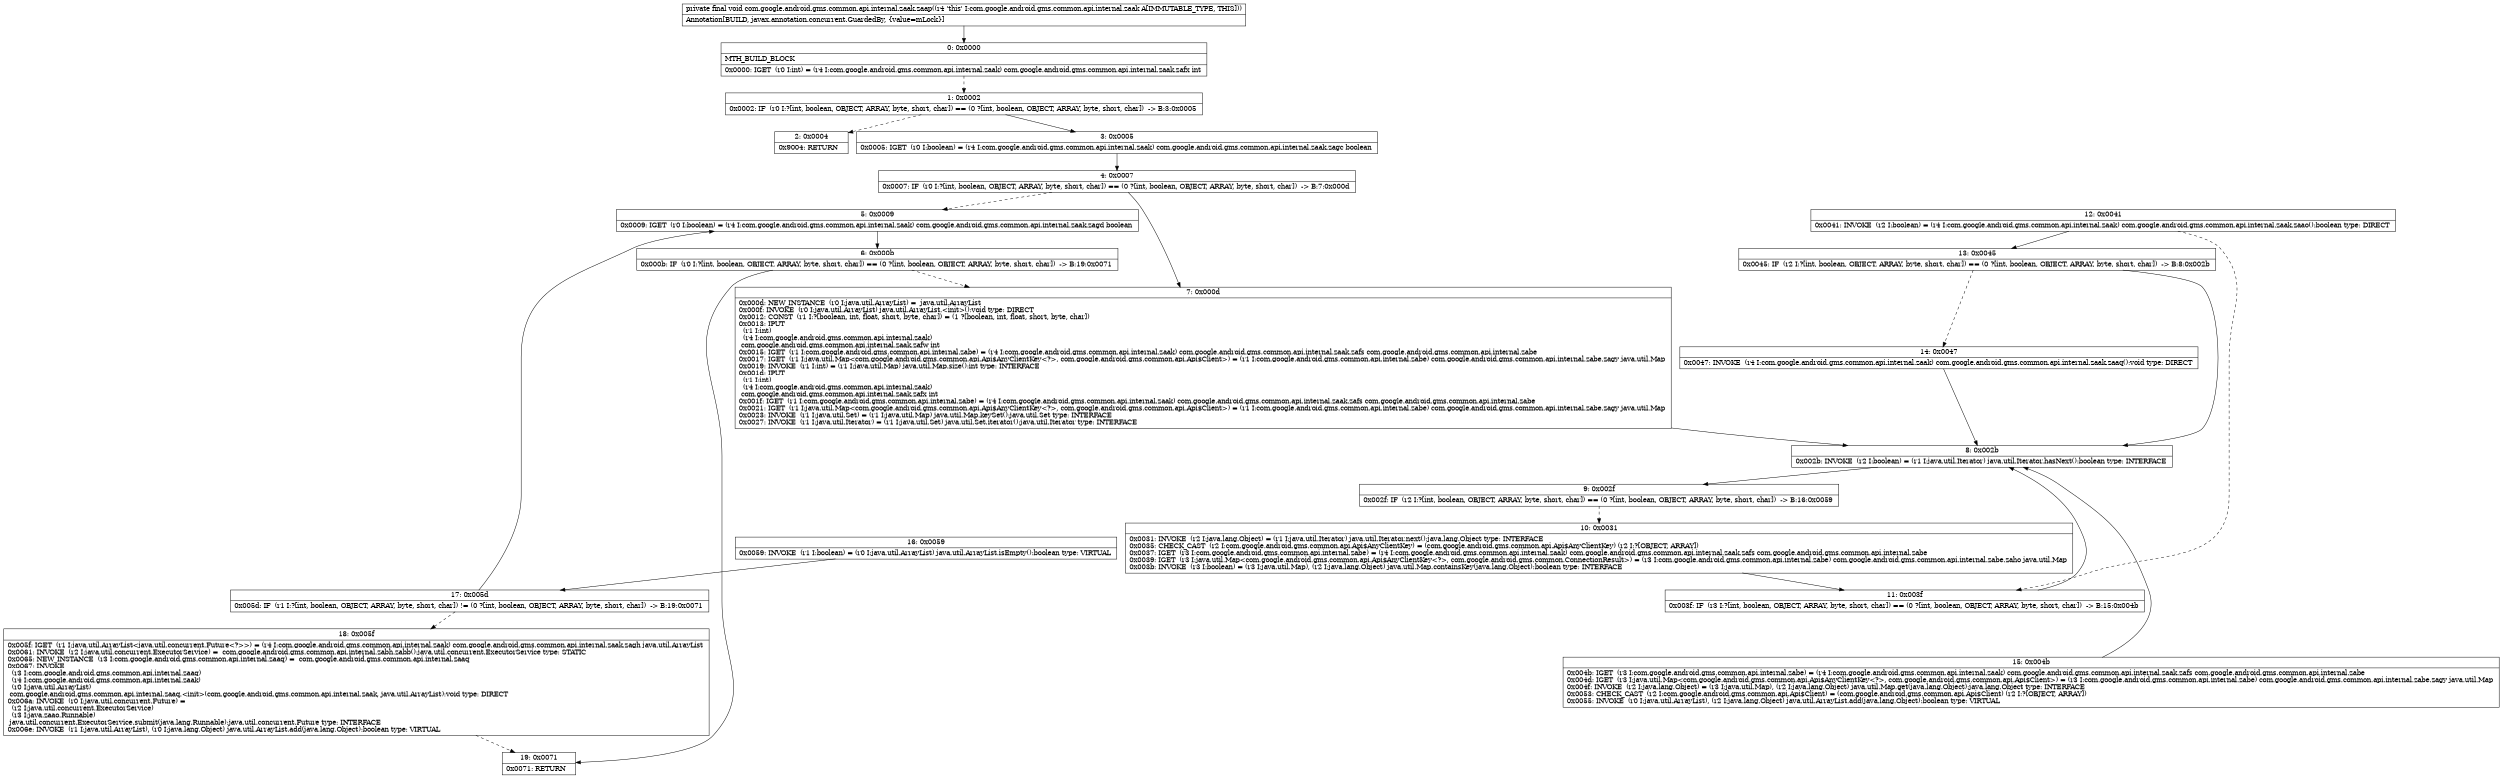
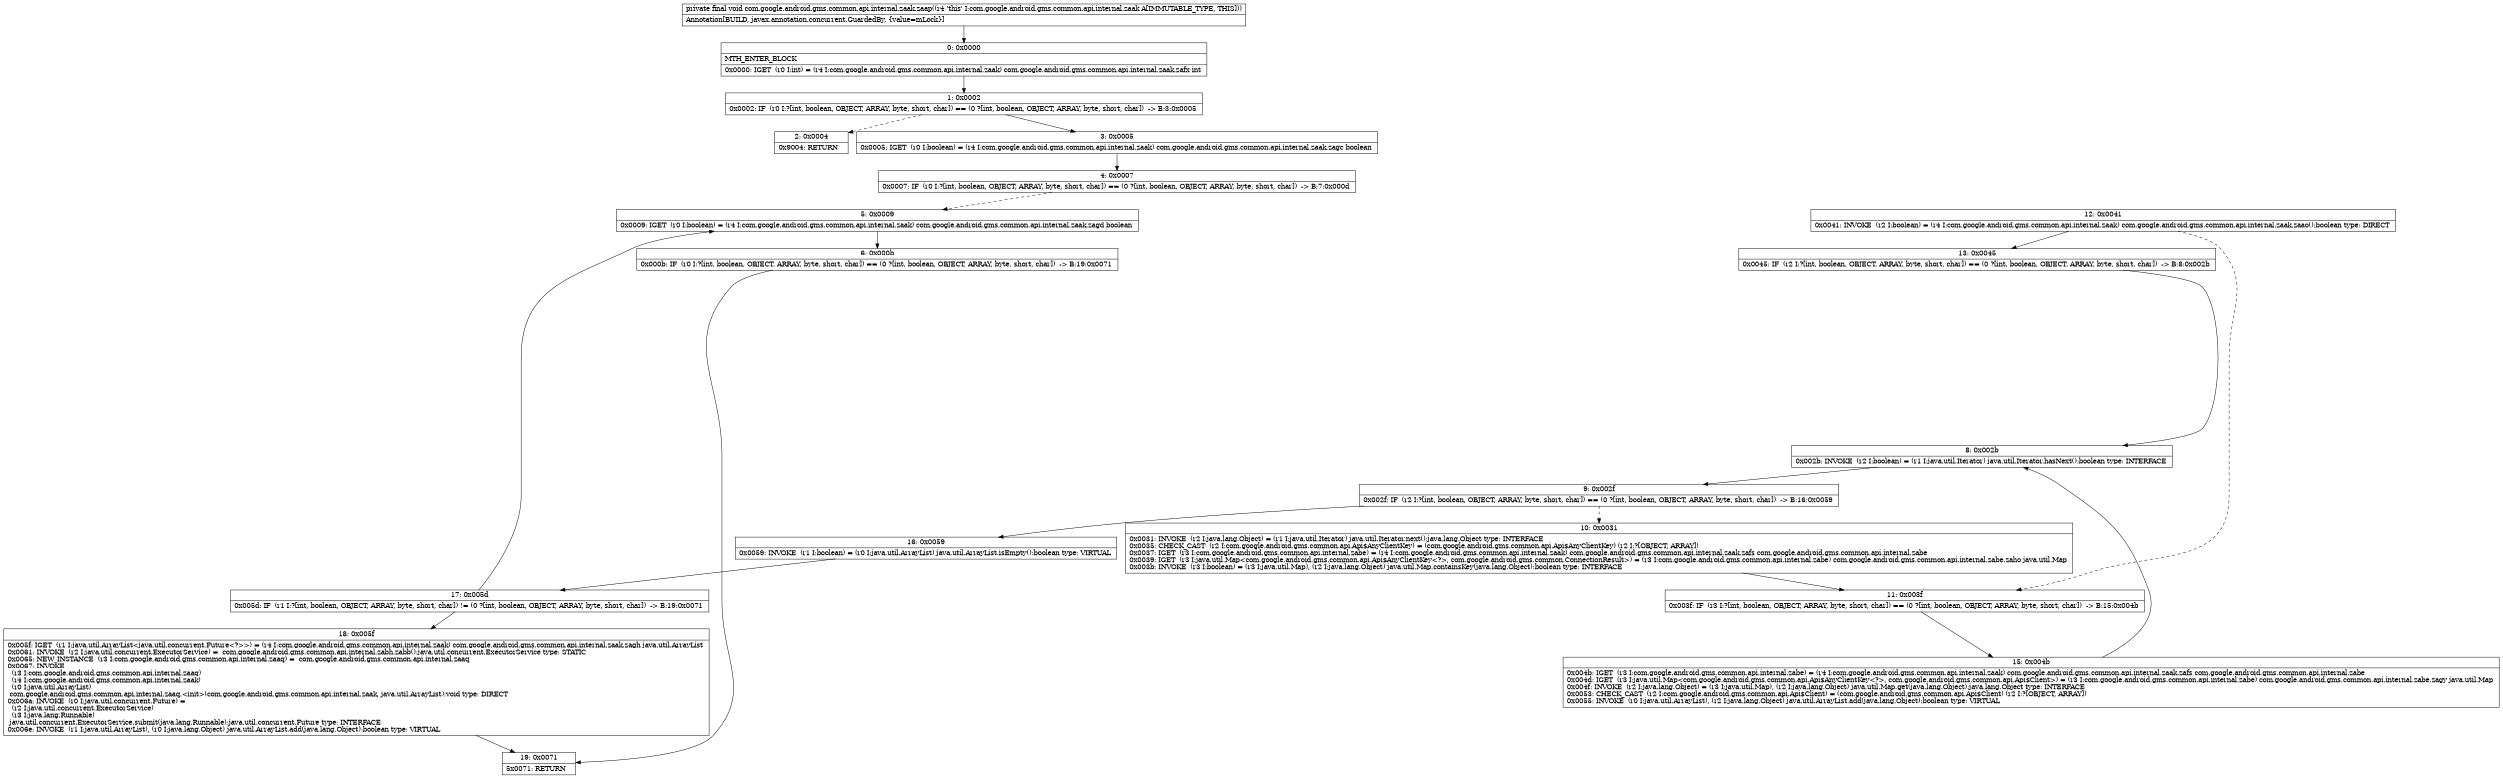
(760, 59) -> (761, 59)
(964, 82) -> (964, 82)
(1203, 358) -> none
(1939, 358) -> none
none -> (1183, 518)
(2080, 529) -> (1955, 633)
(445, 619) -> (445, 619)
(51, 716) -> (51, 716)
(493, 743) -> (493, 743)
(539, 769) -> (539, 769)
